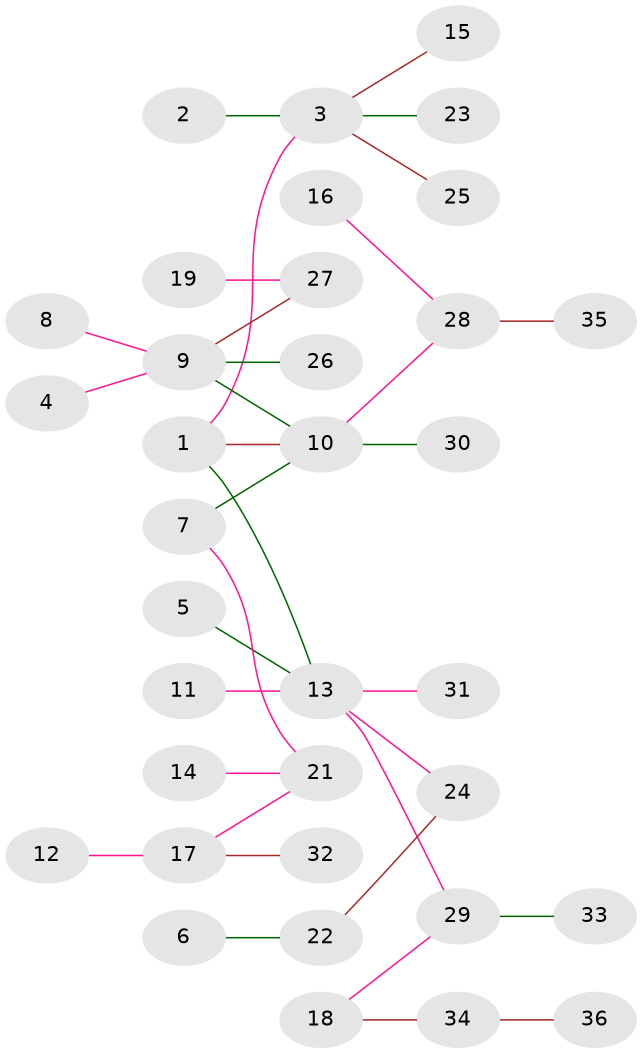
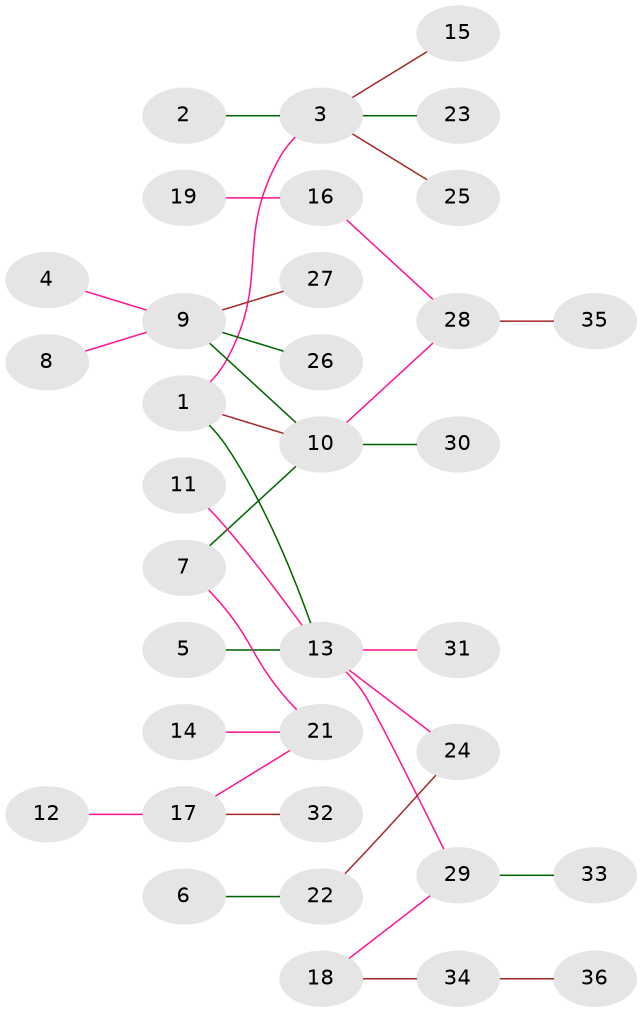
(243, 280) -> (253, 198)
